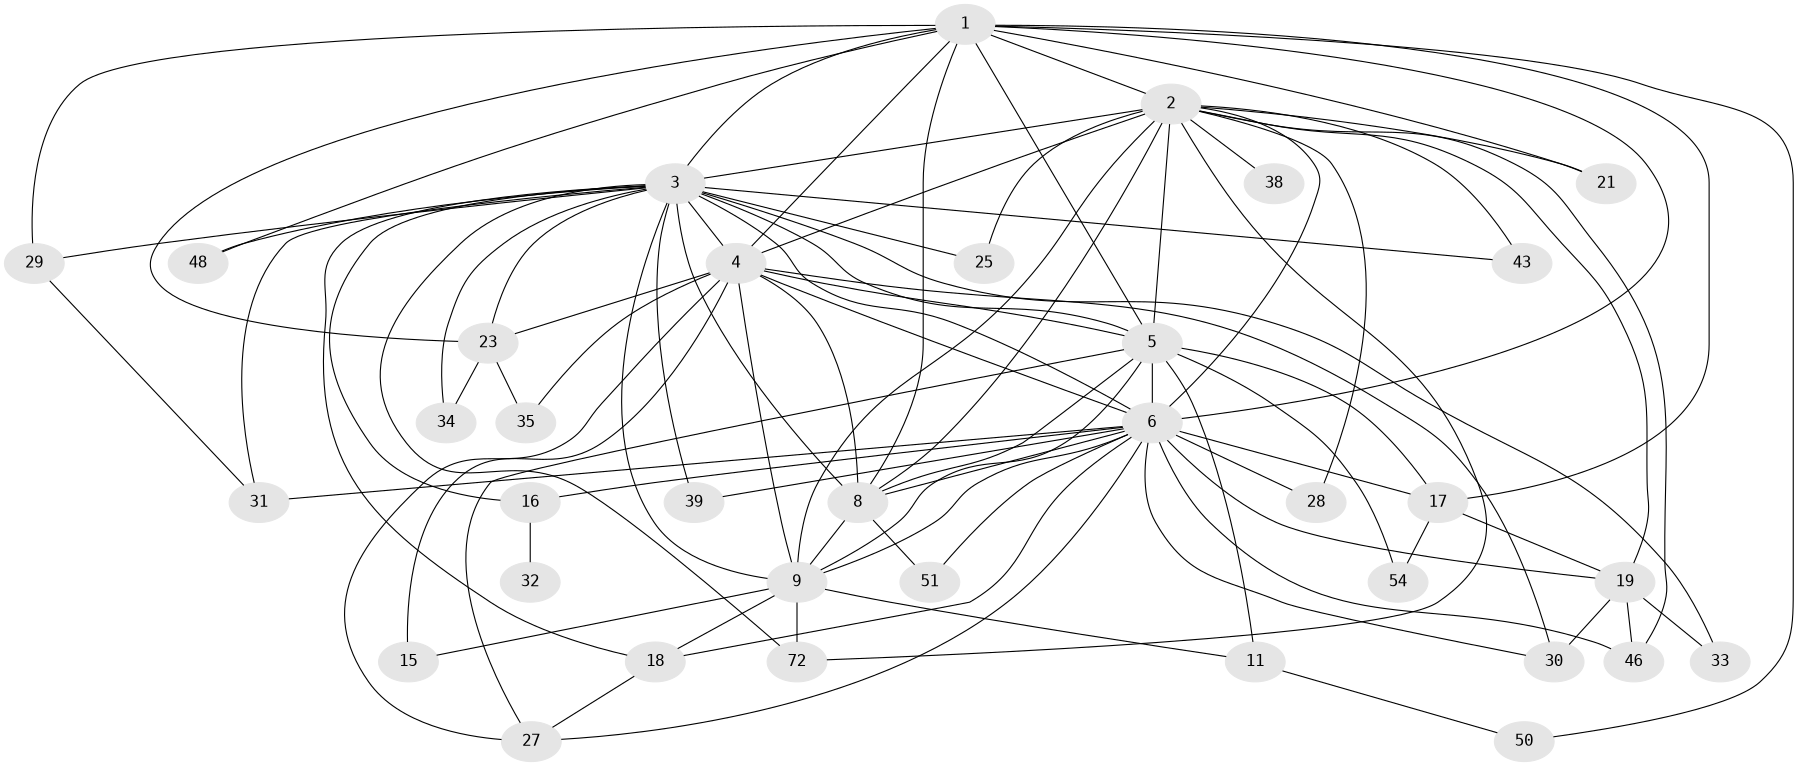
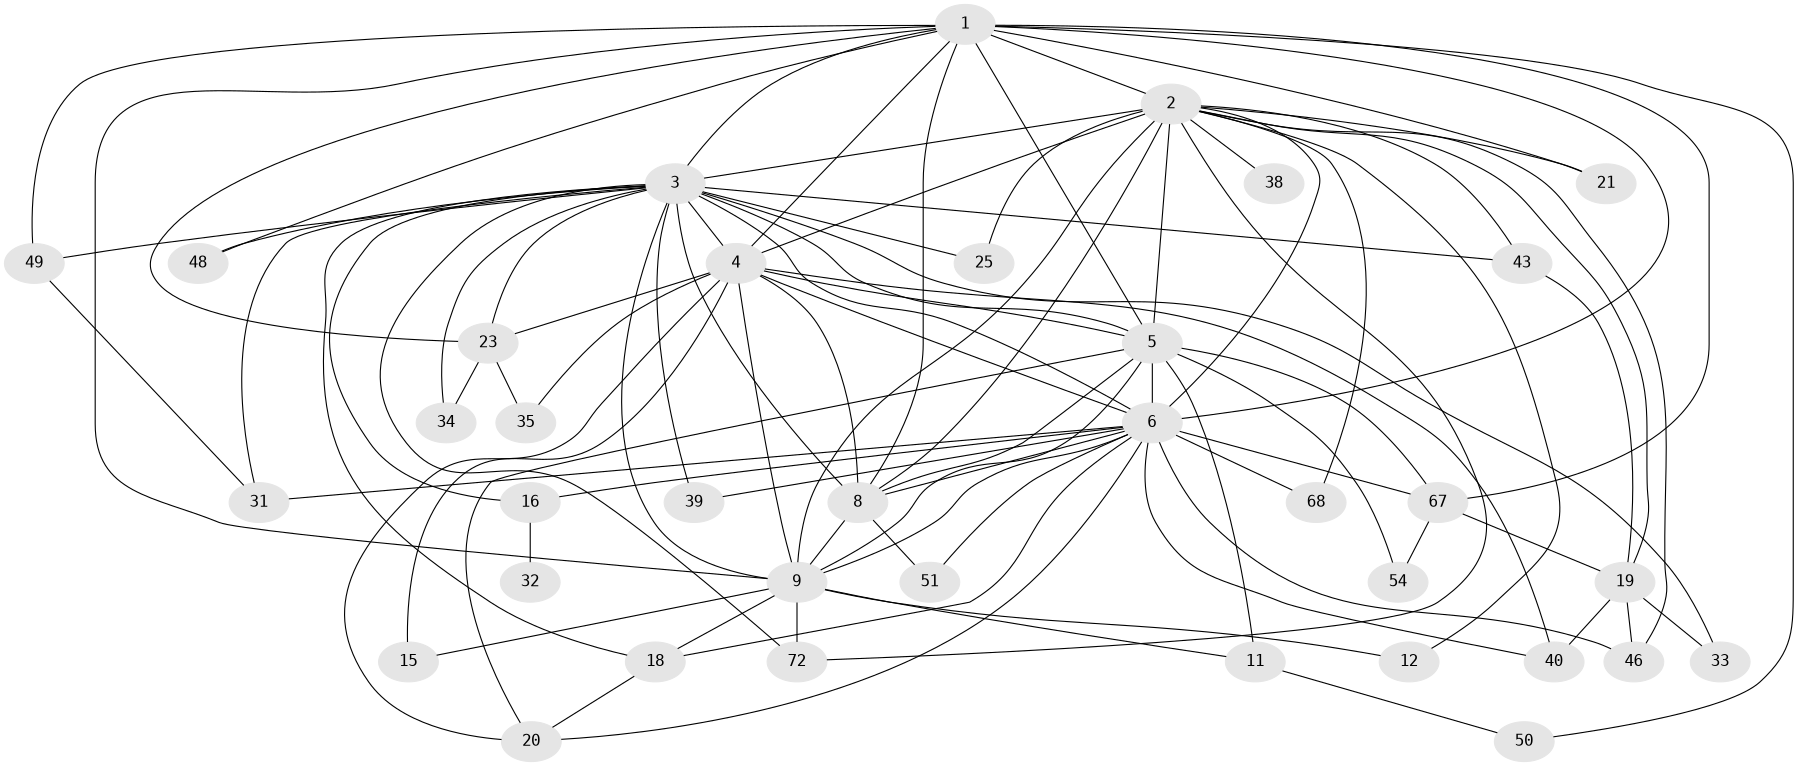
none -> (95, 216)
(34, 263) -> (34, 263)
(1316, 503) -> (1316, 503)
(1438, 503) -> (1438, 503)
(1367, 546) -> (1626, 405)
none -> (1409, 662)
(1554, 662) -> (1554, 662)
(531, 742) -> (531, 742)
